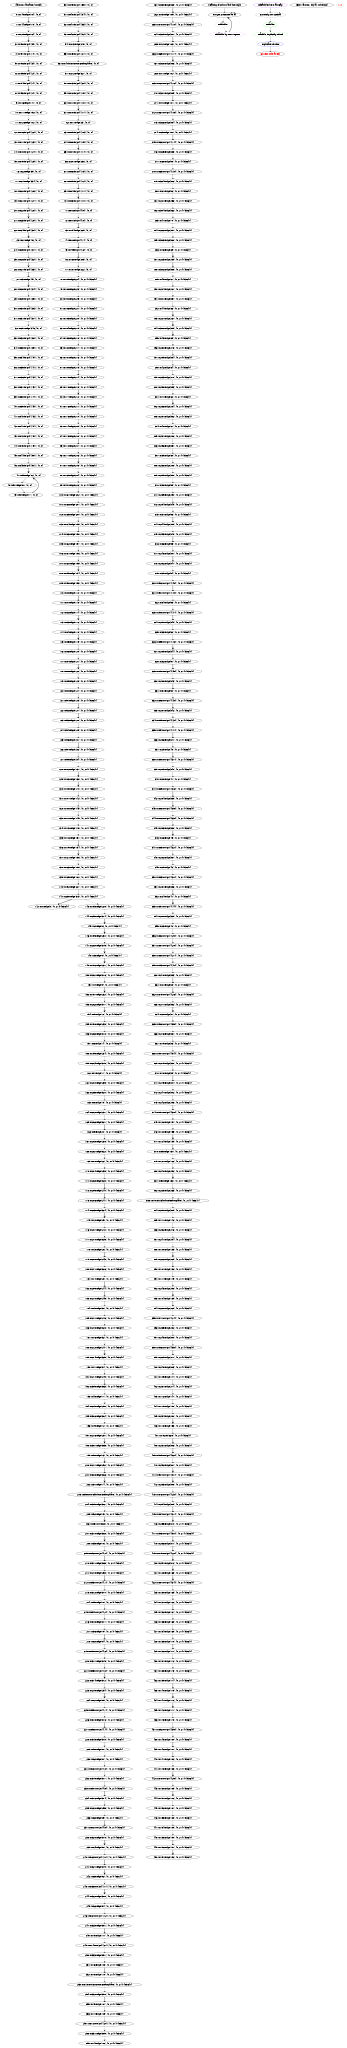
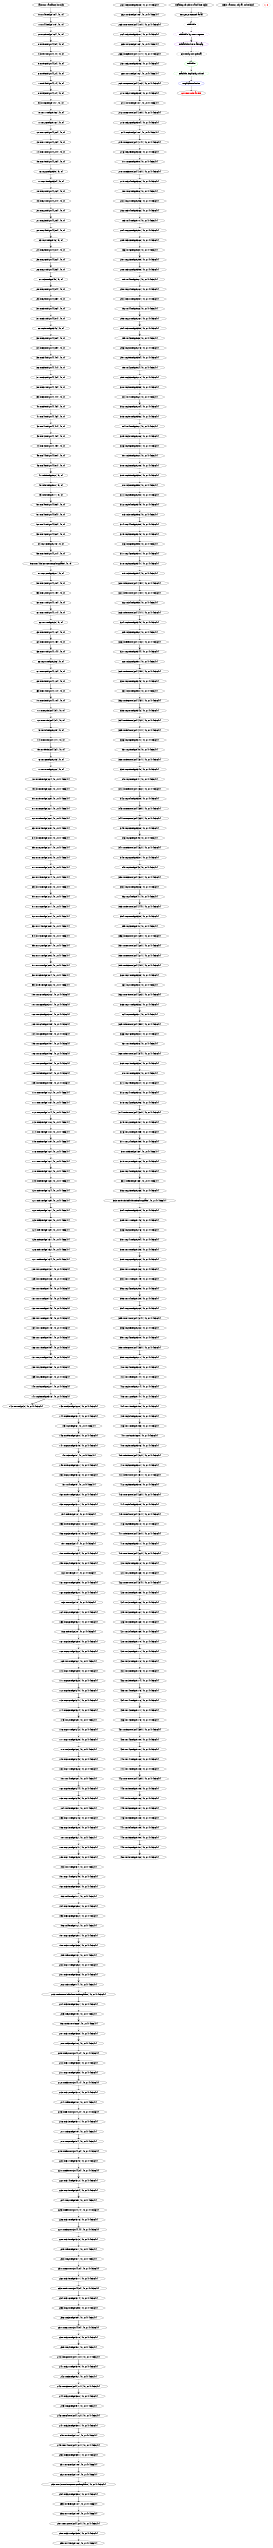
(232, 25) -> (191, 39)
(39, 486) -> (51, 499)
